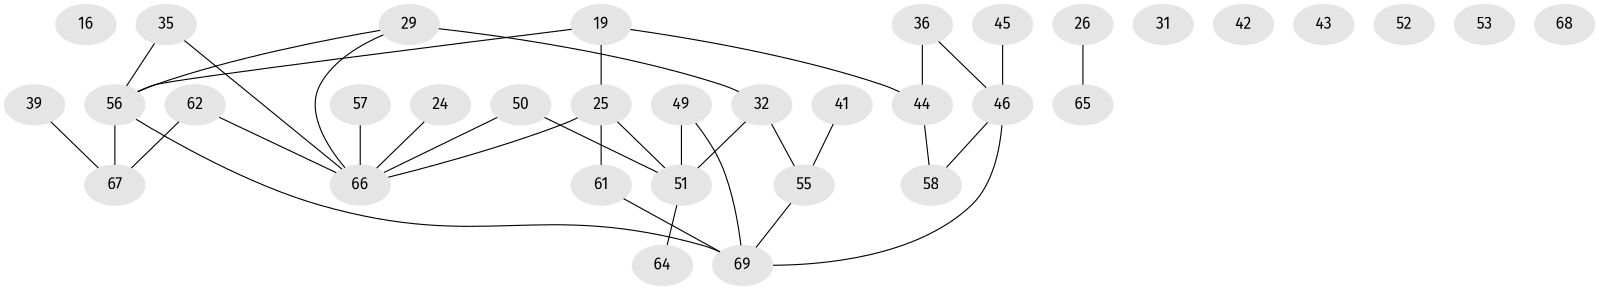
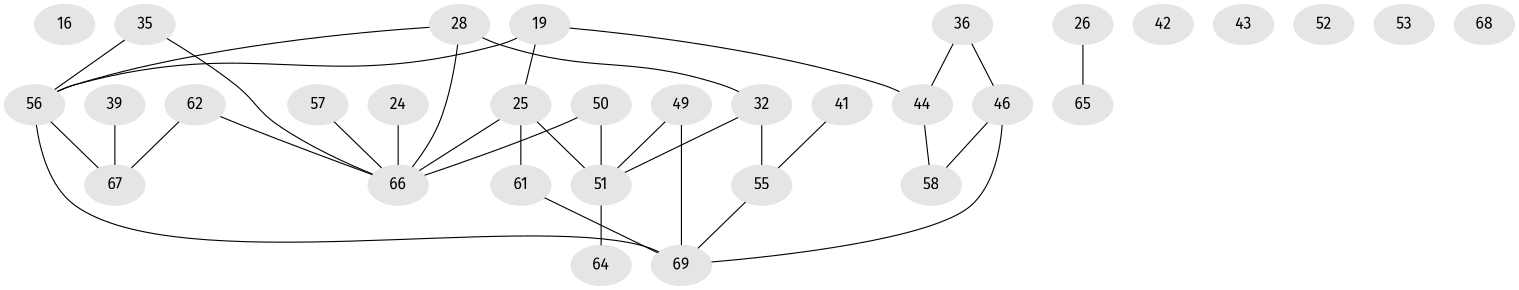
(409, 25) -> (459, 25)
(1003, 25) -> none
(1163, 25) -> none
